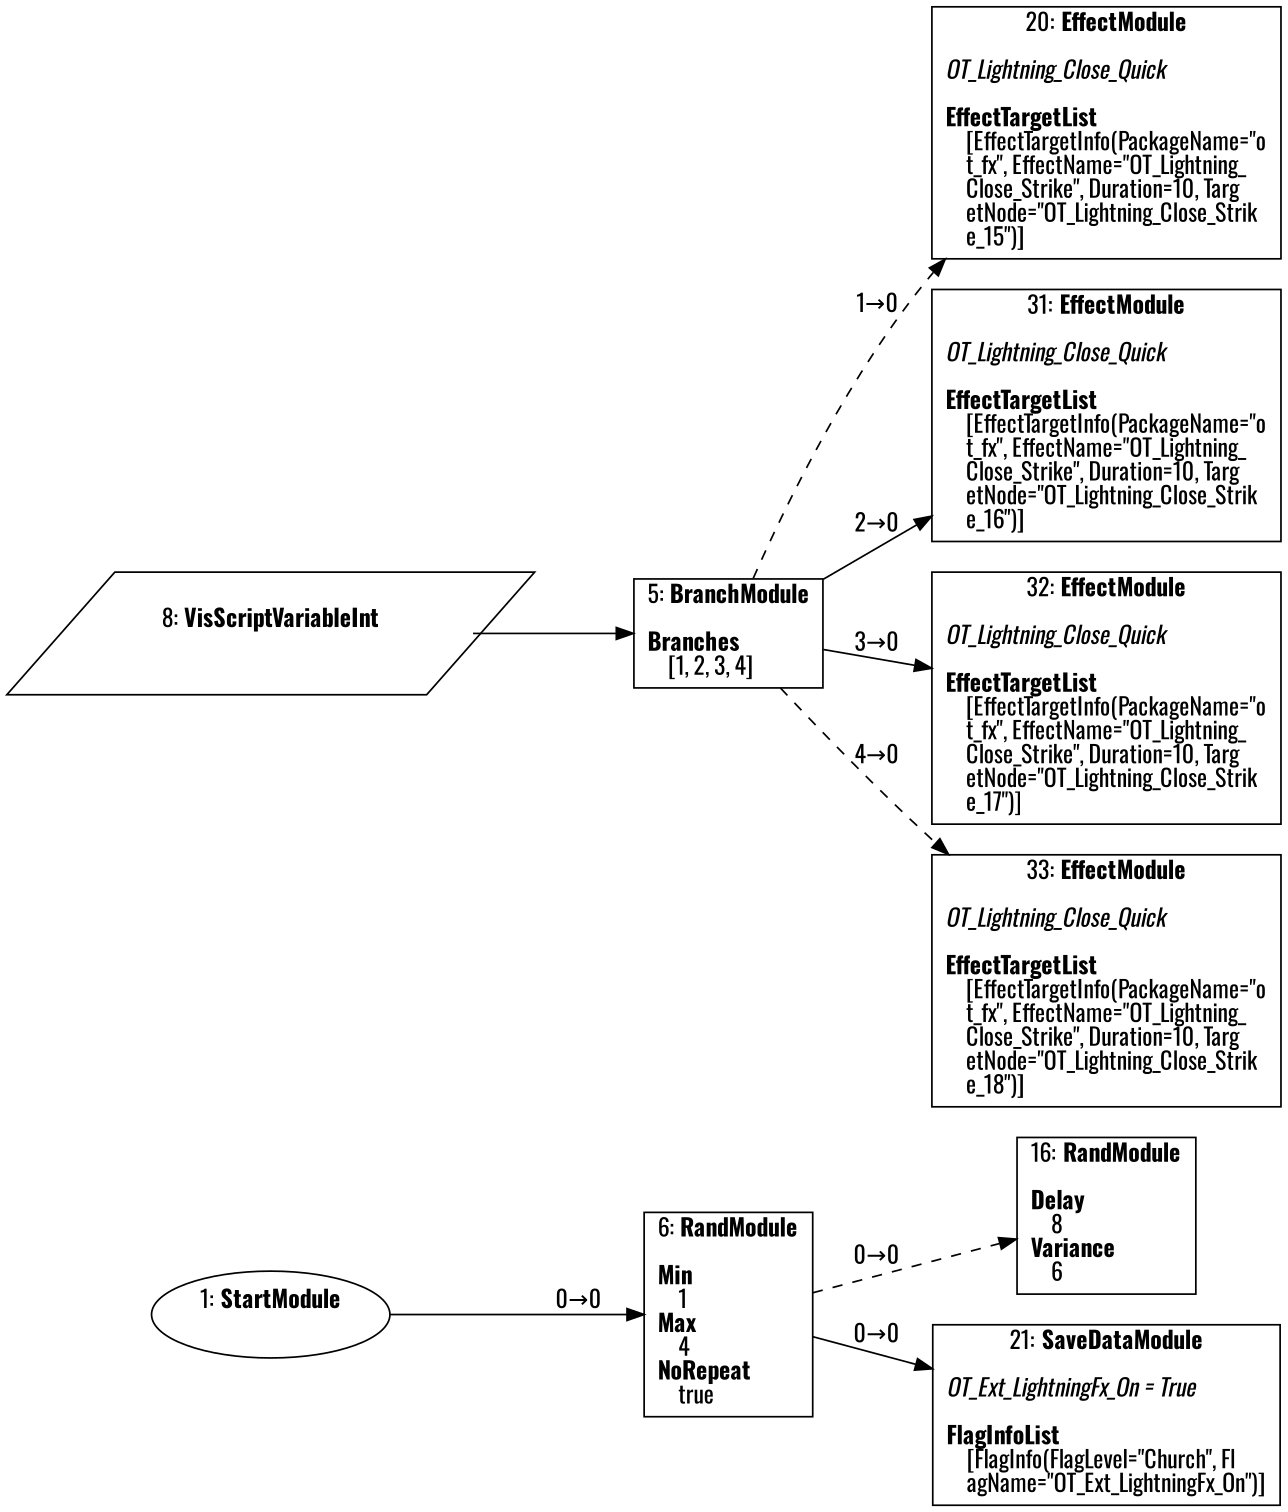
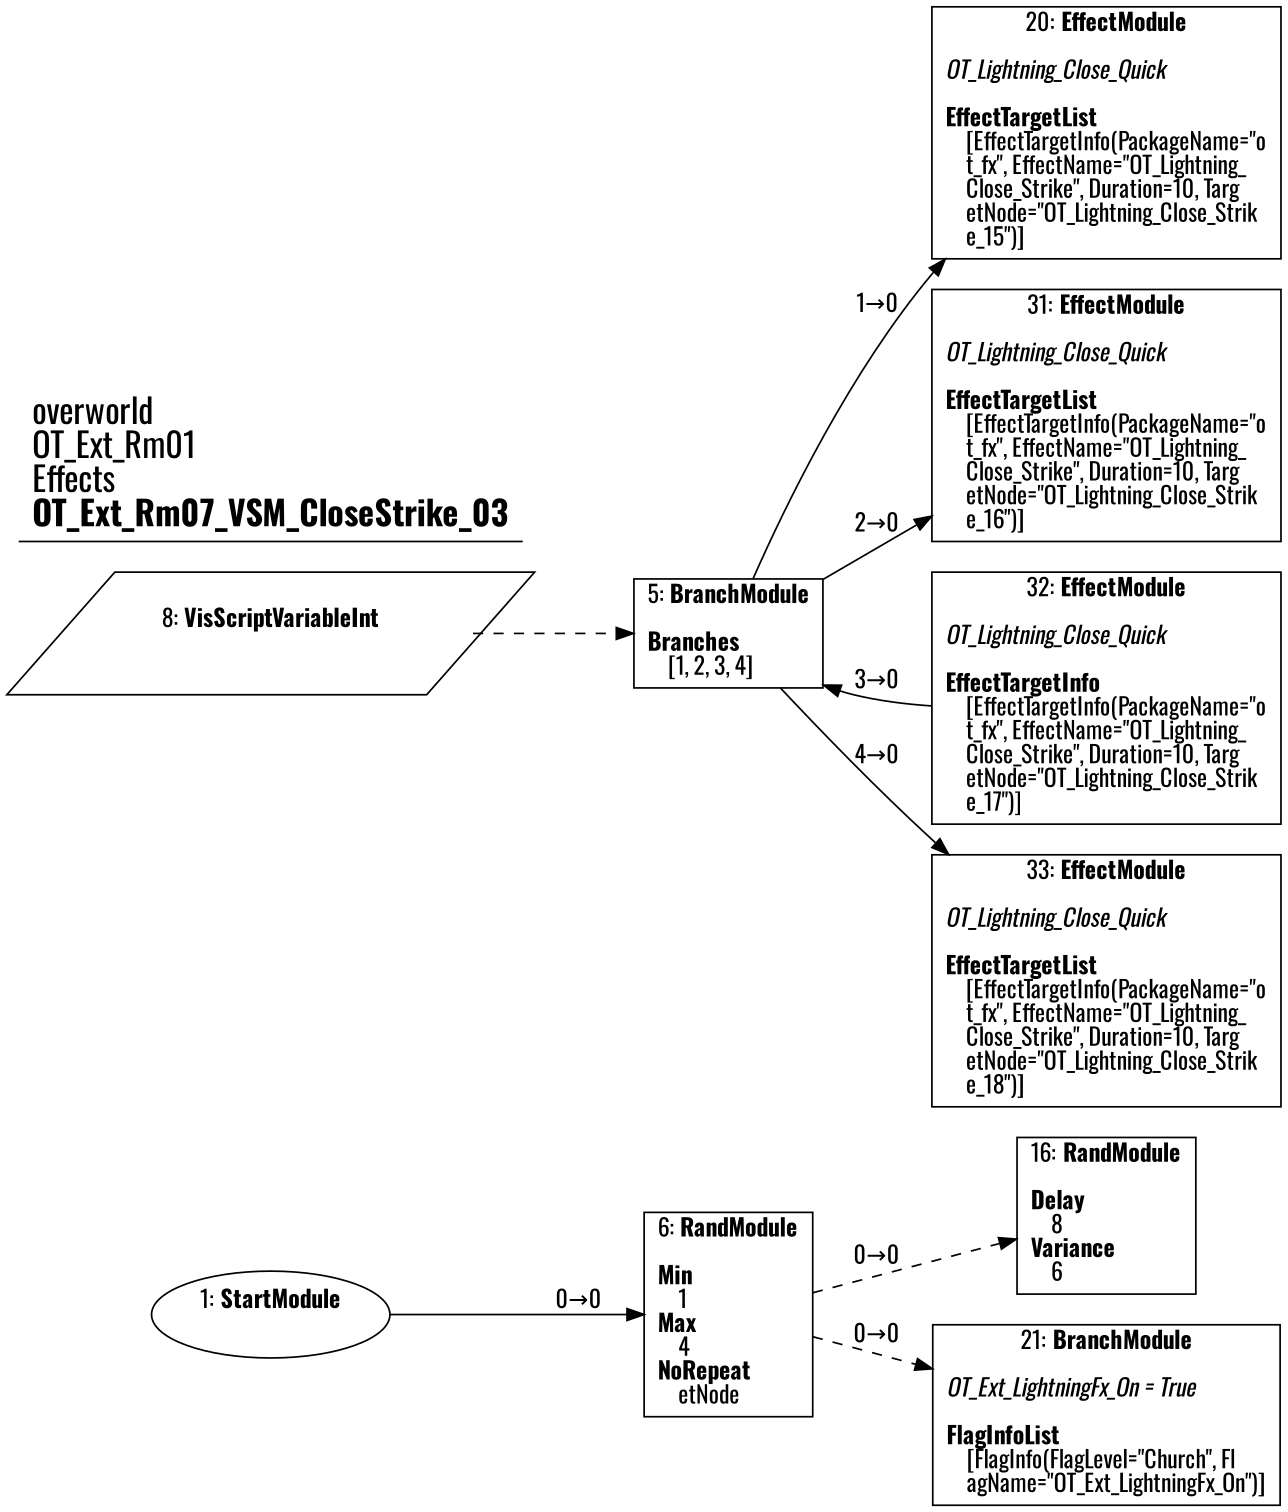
(833, 419) -> (833, 419)
none -> (271, 467)
(544, 633) -> (544, 633)
(869, 657) -> (885, 701)
(1022, 685) -> (1023, 685)
(857, 767) -> (857, 767)
(1123, 1342) -> (1123, 1342)
(864, 1351) -> (864, 1351)
(687, 1396) -> (699, 1396)
